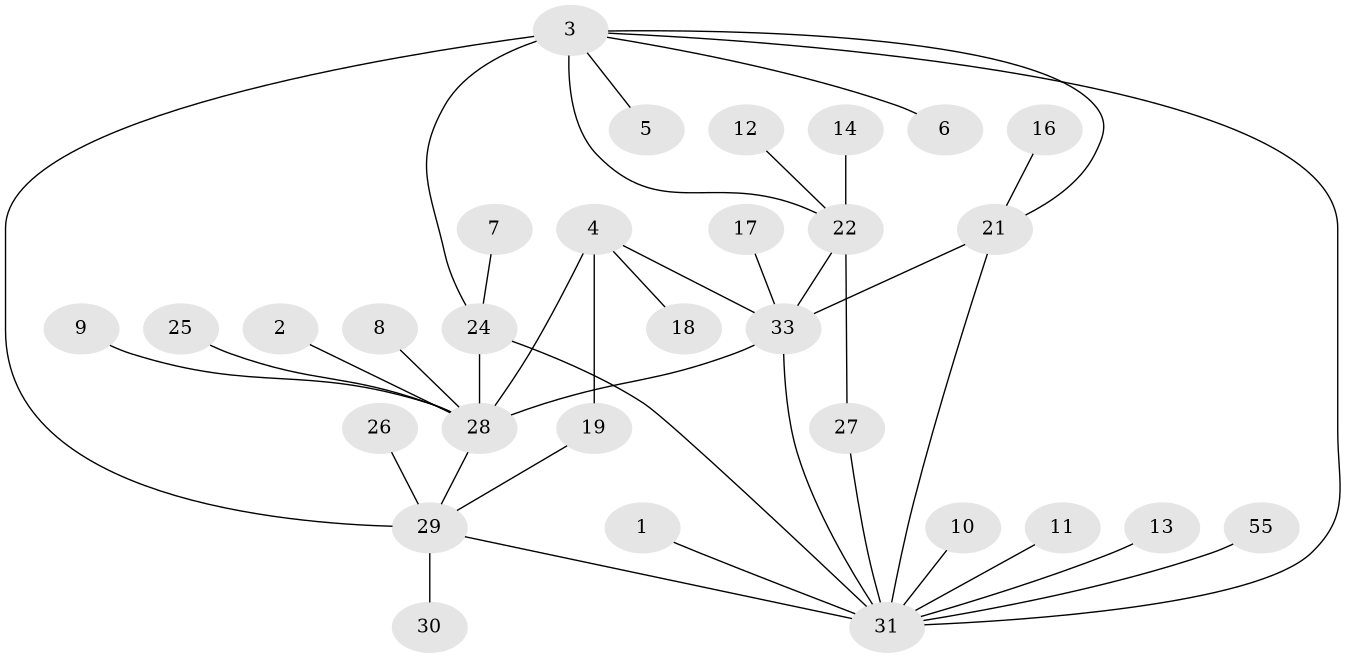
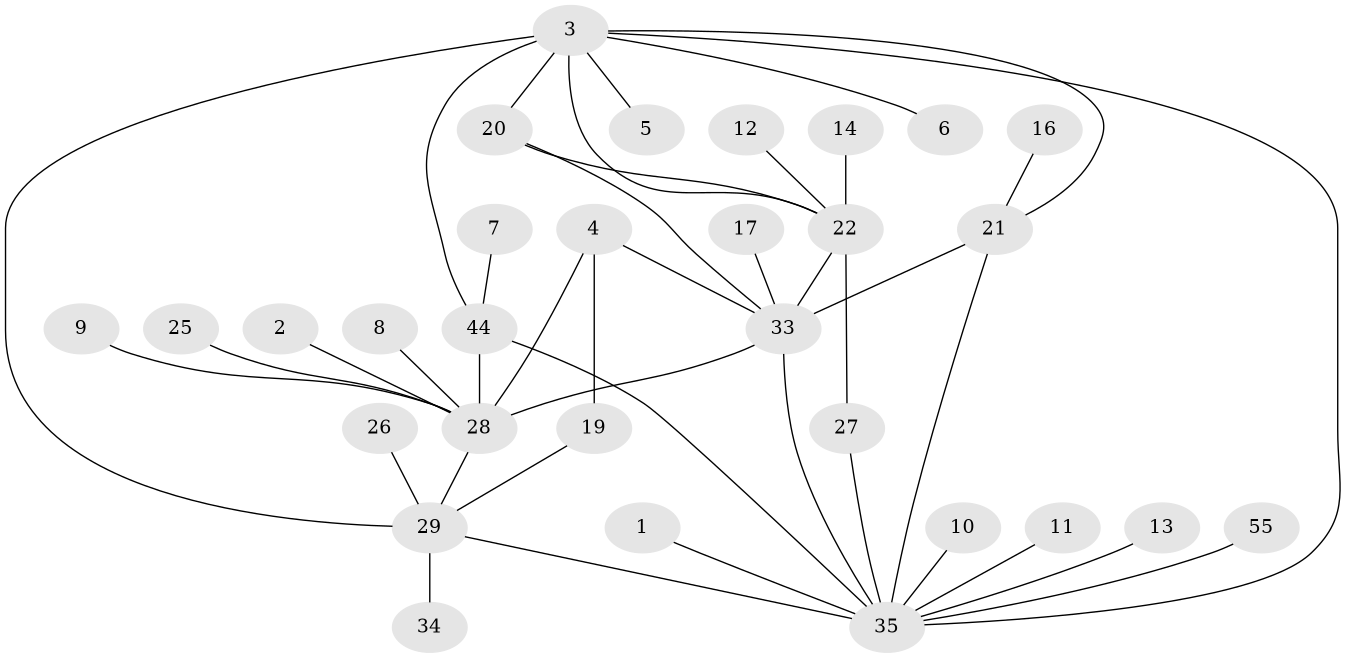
none -> (495, 130)
(480, 329) -> (480, 329)
(684, 329) -> none
(430, 627) -> (430, 627)
(887, 627) -> (887, 627)
